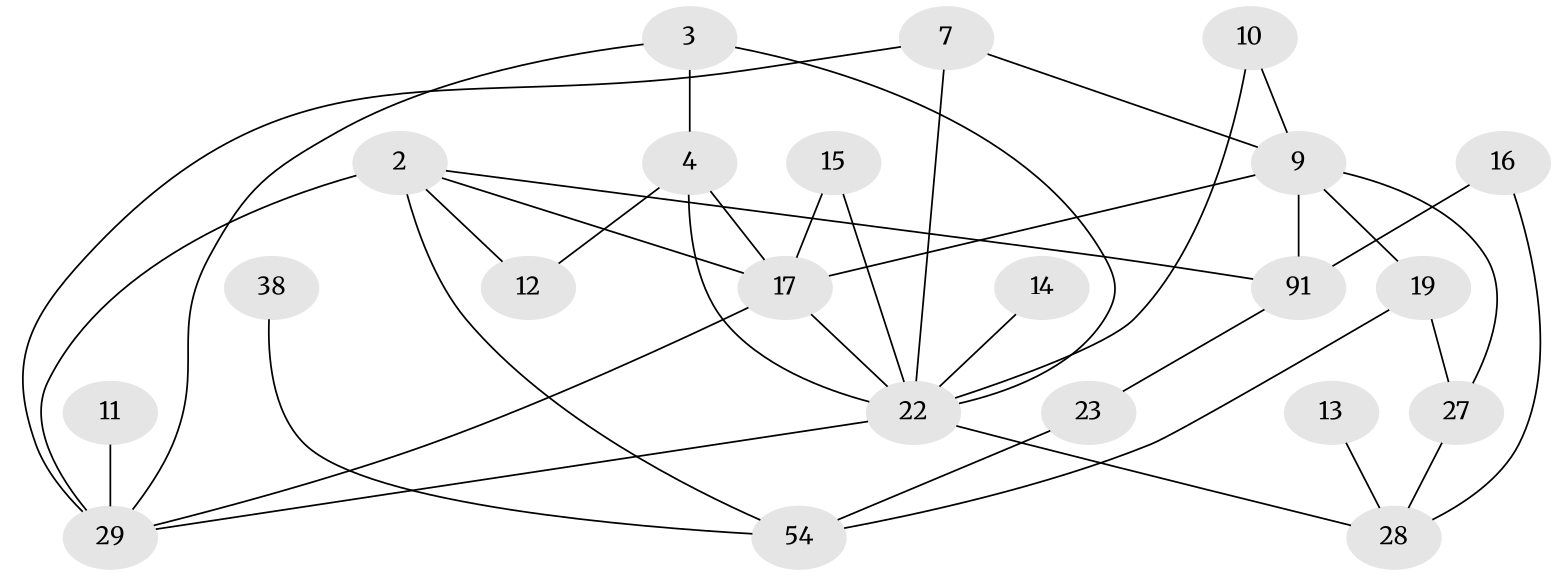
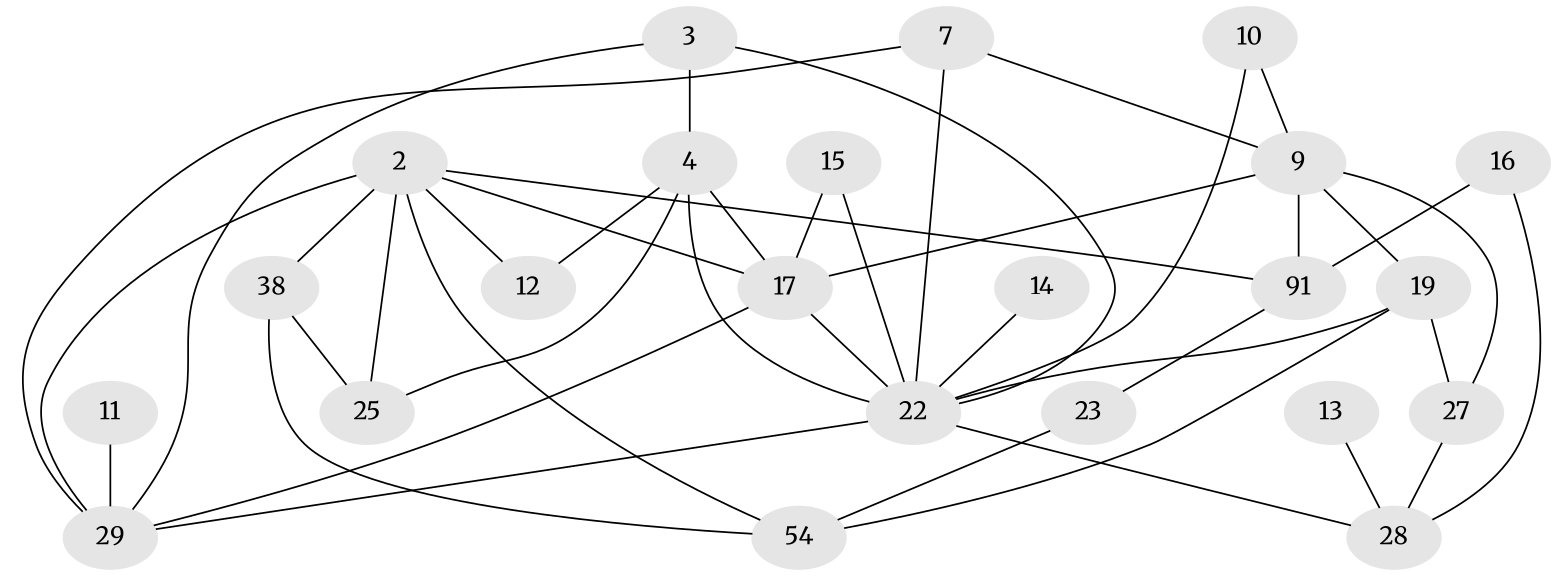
none -> (336, 226)
none -> (1151, 361)
none -> (367, 413)
